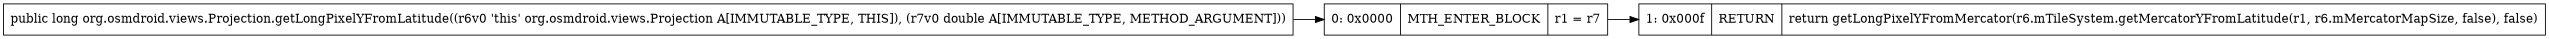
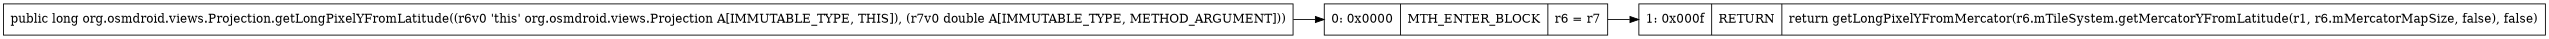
(1578, 19) -> (1578, 19)
